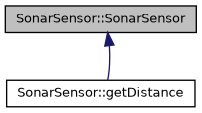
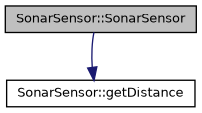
(110, 63) -> (92, 50)
